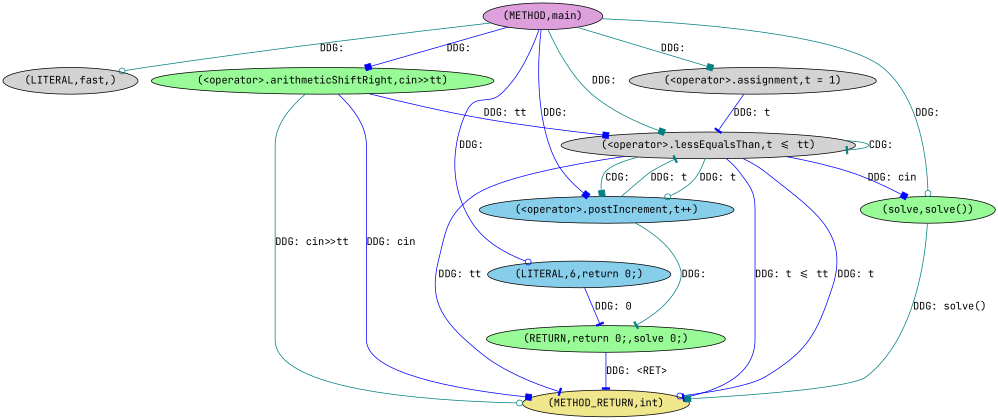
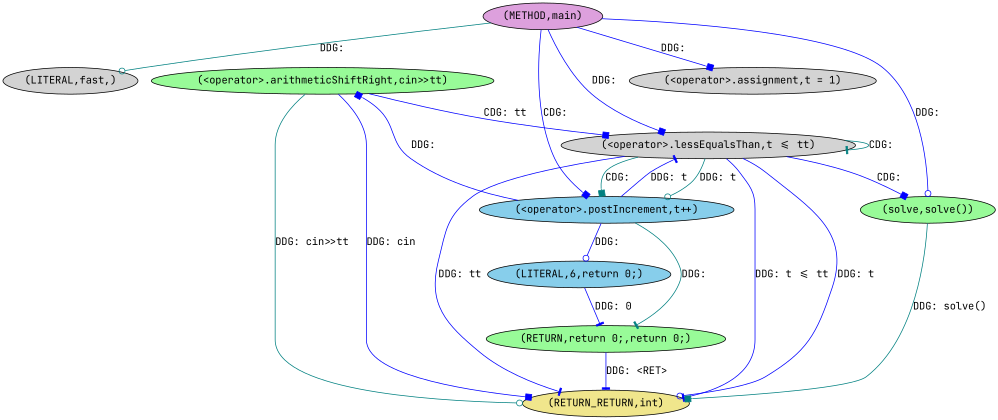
(812, 41) -> (812, 41)
(440, 46) -> (426, 168)
(641, 47) -> (641, 47)
(591, 93) -> (591, 93)
(732, 112) -> none
(505, 113) -> (505, 113)
(558, 113) -> (558, 113)
(457, 143) -> (594, 239)
(645, 176) -> (645, 176)
(892, 178) -> (892, 178)
(606, 339) -> (606, 339)
(606, 403) -> (606, 403)
